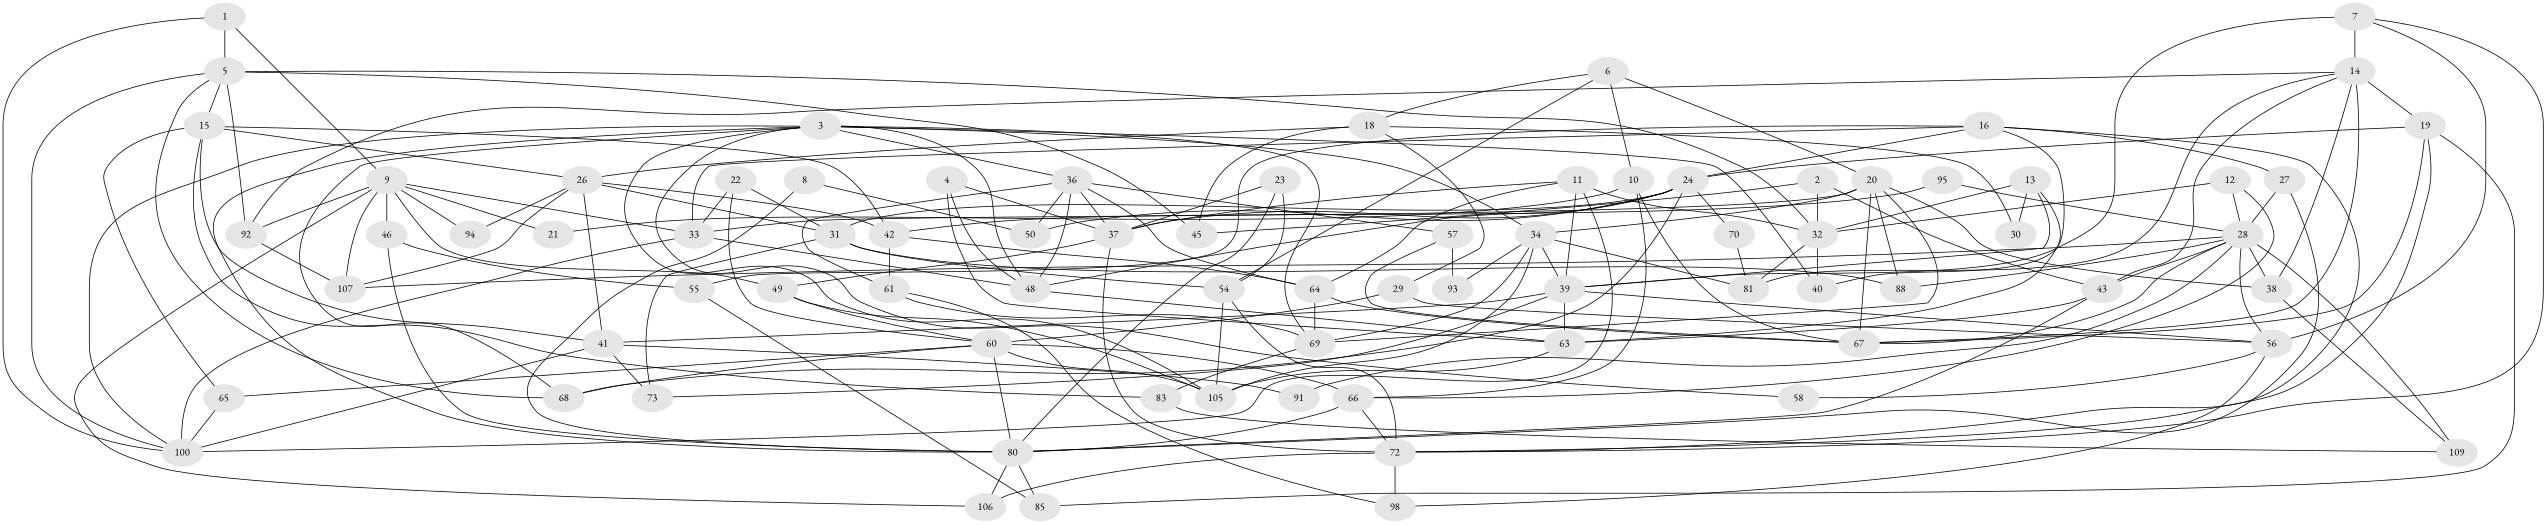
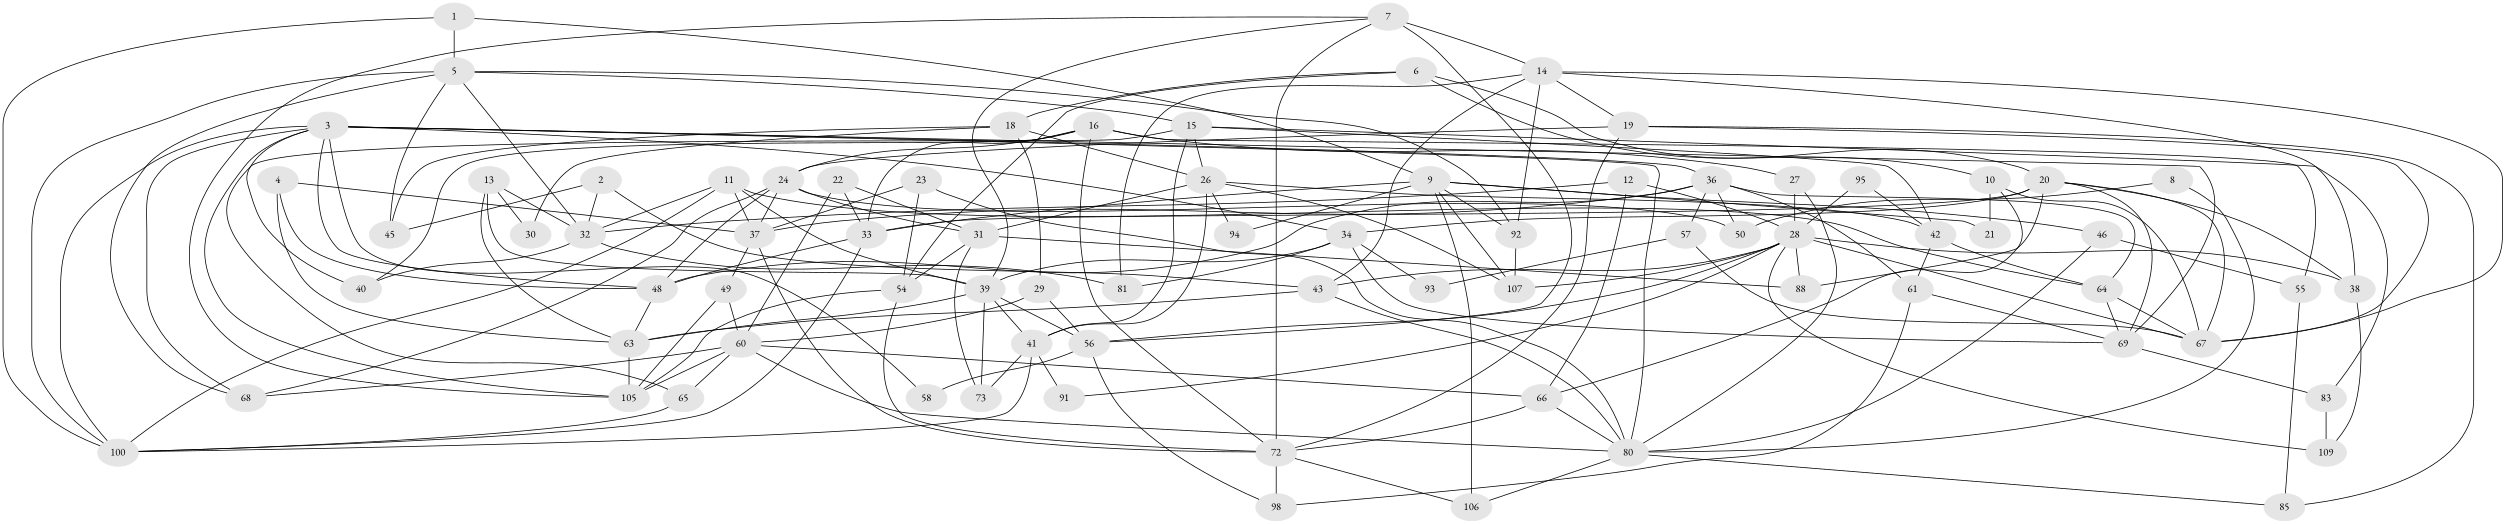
(1734, 235) -> none
(563, 268) -> none
(1405, 355) -> (488, 48)
